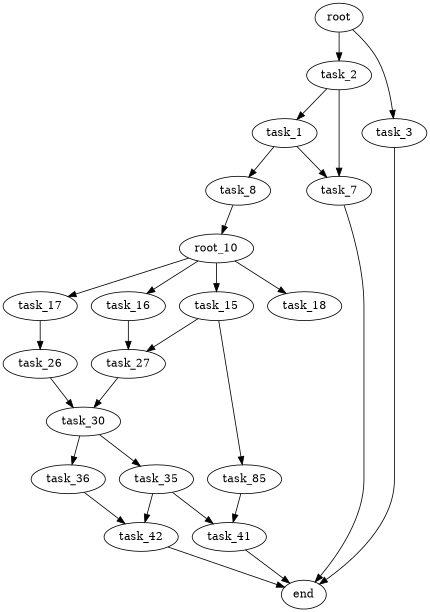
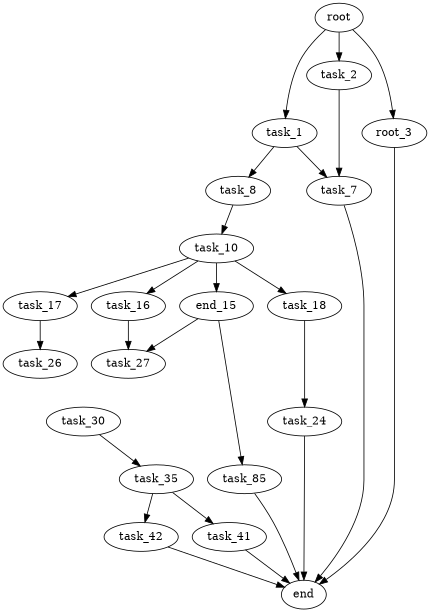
(315, 101) -> (298, 66)
(394, 133) -> (394, 133)
(216, 248) -> (216, 248)
(216, 306) -> (216, 306)
(59, 390) -> none
(108, 390) -> none
none -> (305, 422)
(68, 479) -> none
(238, 504) -> (278, 532)
